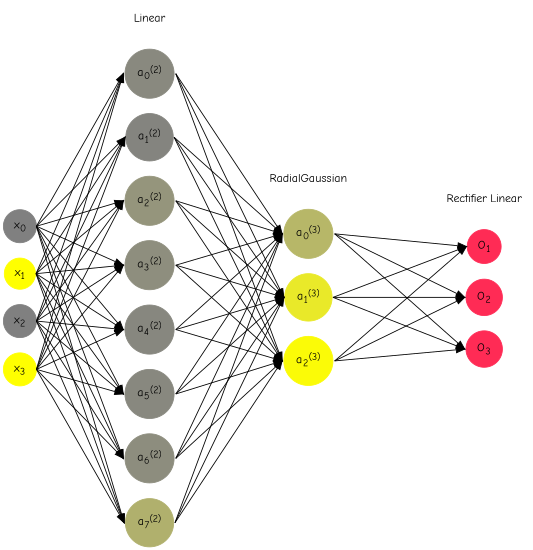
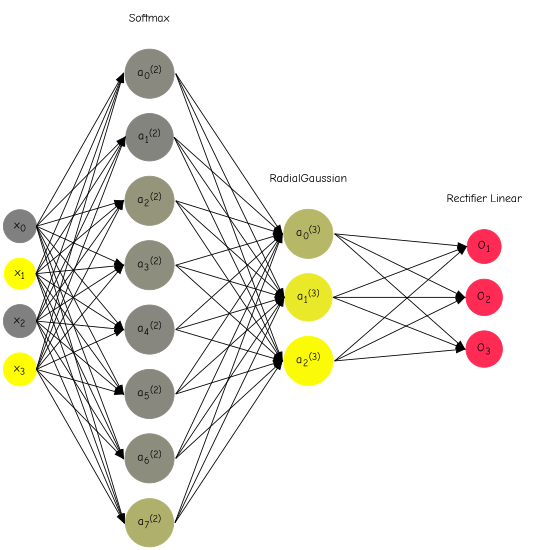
(150, 19) -> (150, 19)
